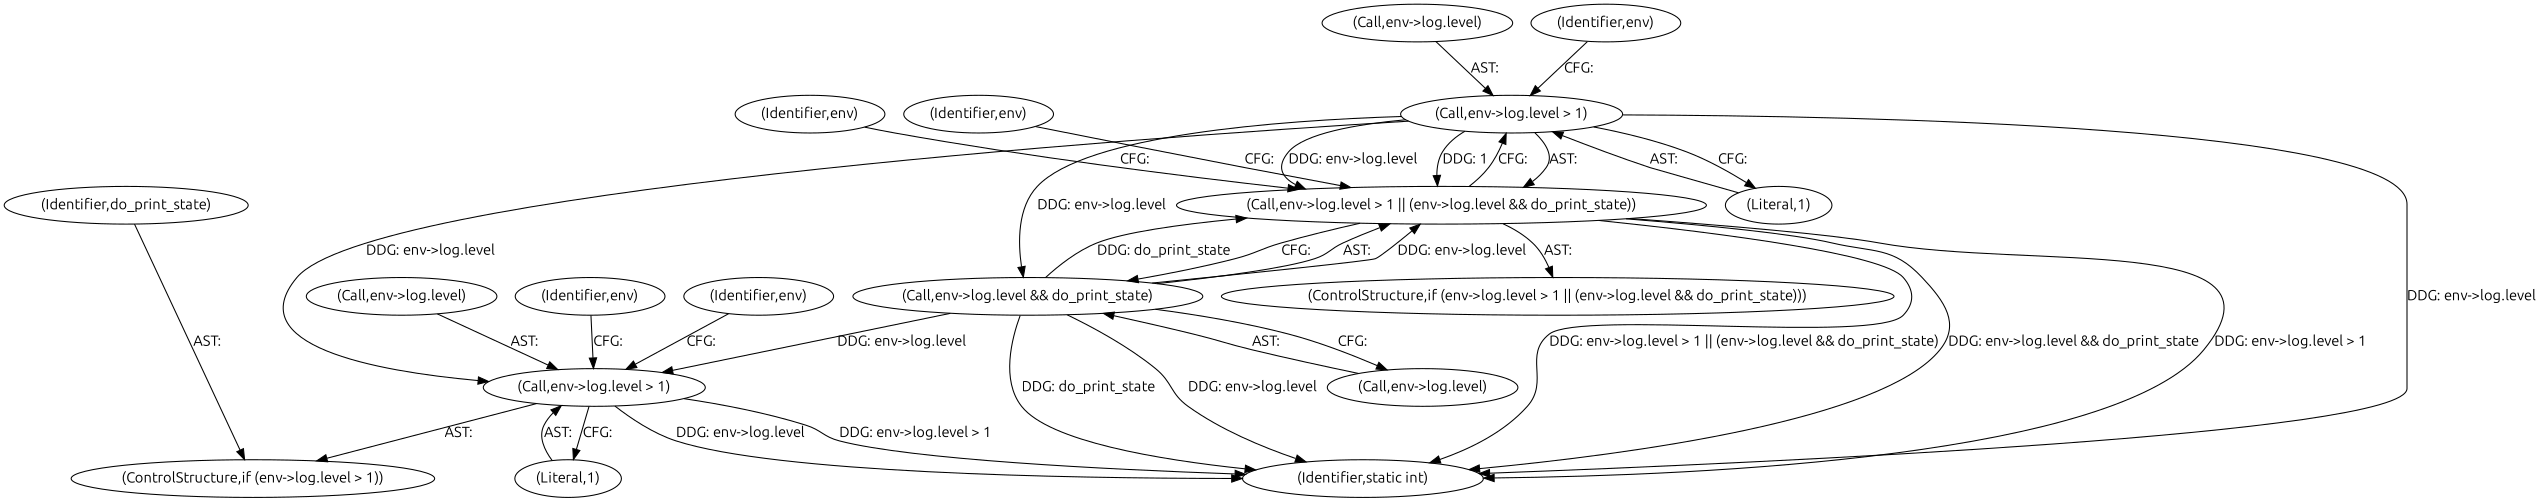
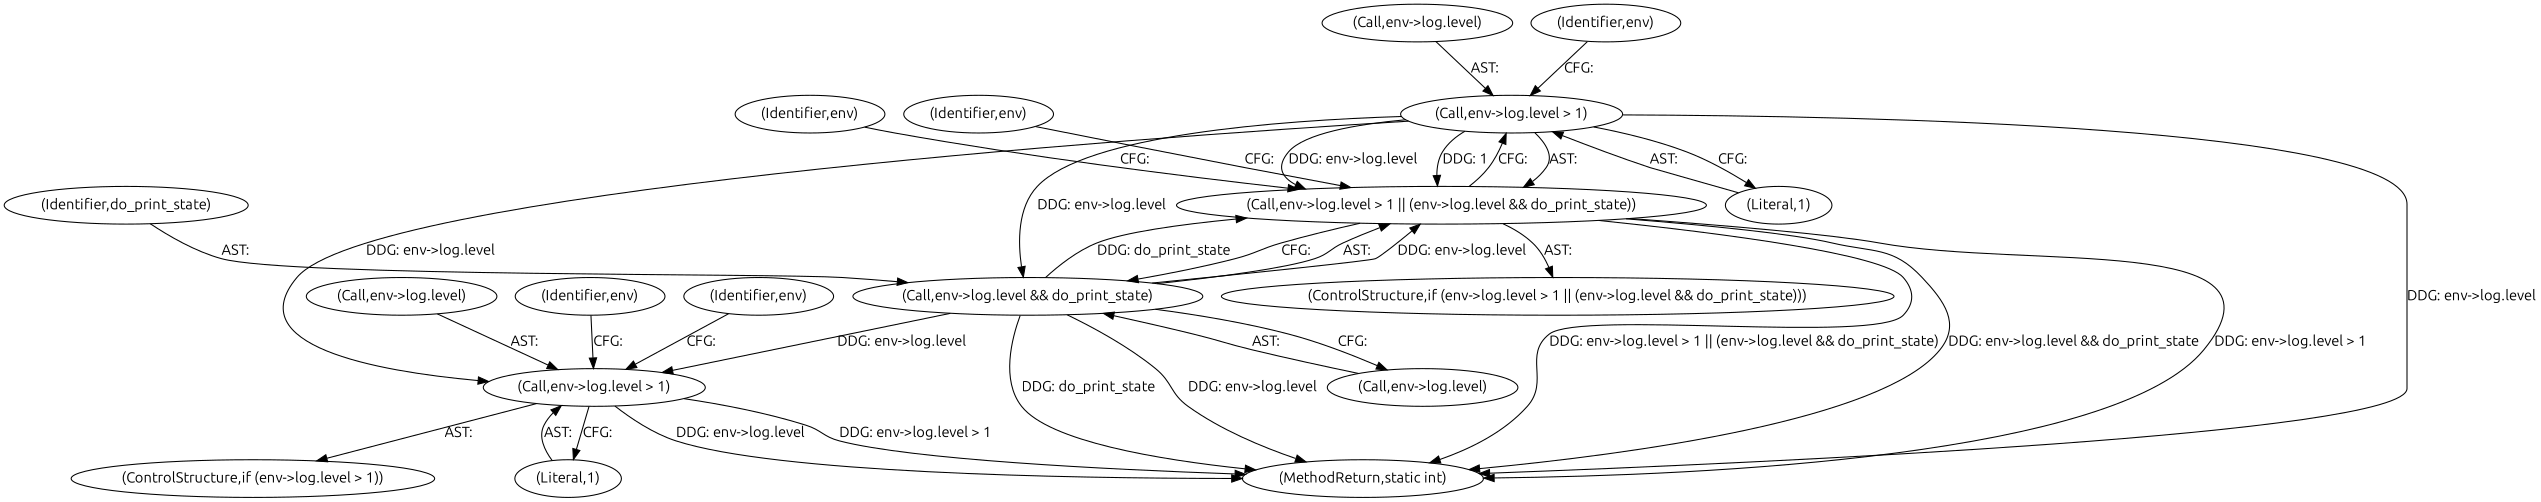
(187, 337) -> (519, 273)
(1363, 479) -> (1363, 479)
